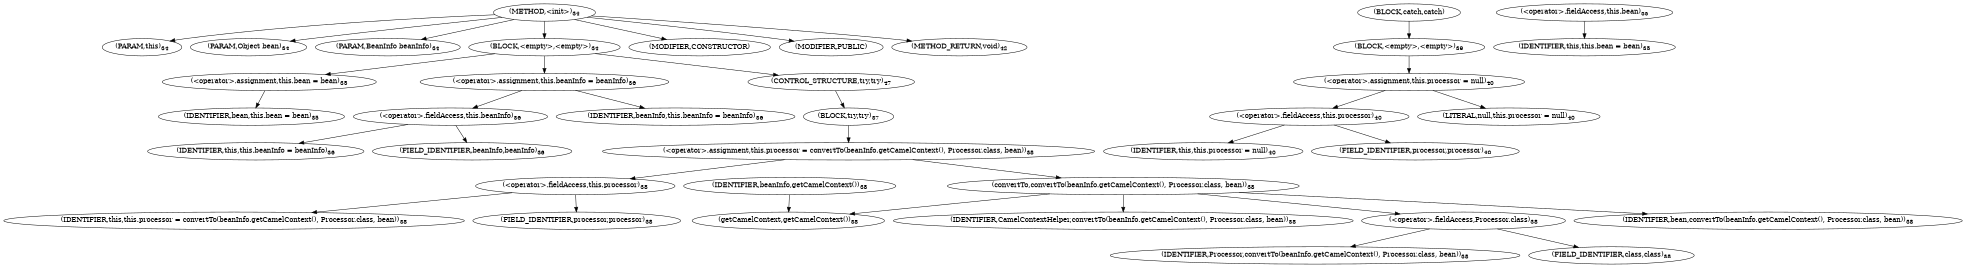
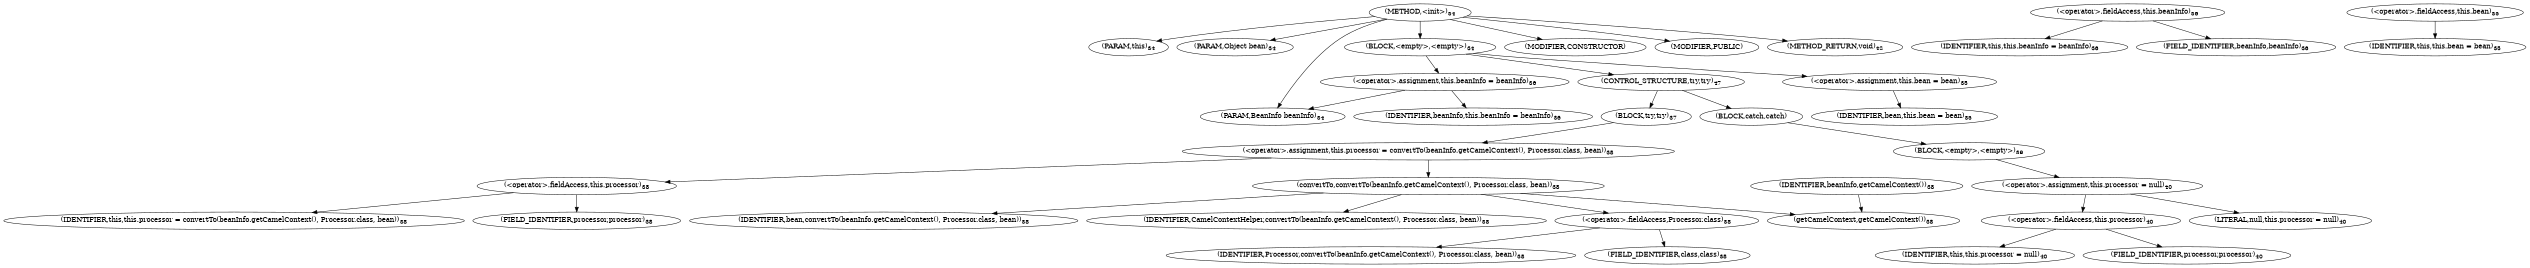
(500, 98) -> (1359, 99)
none -> (1704, 99)
